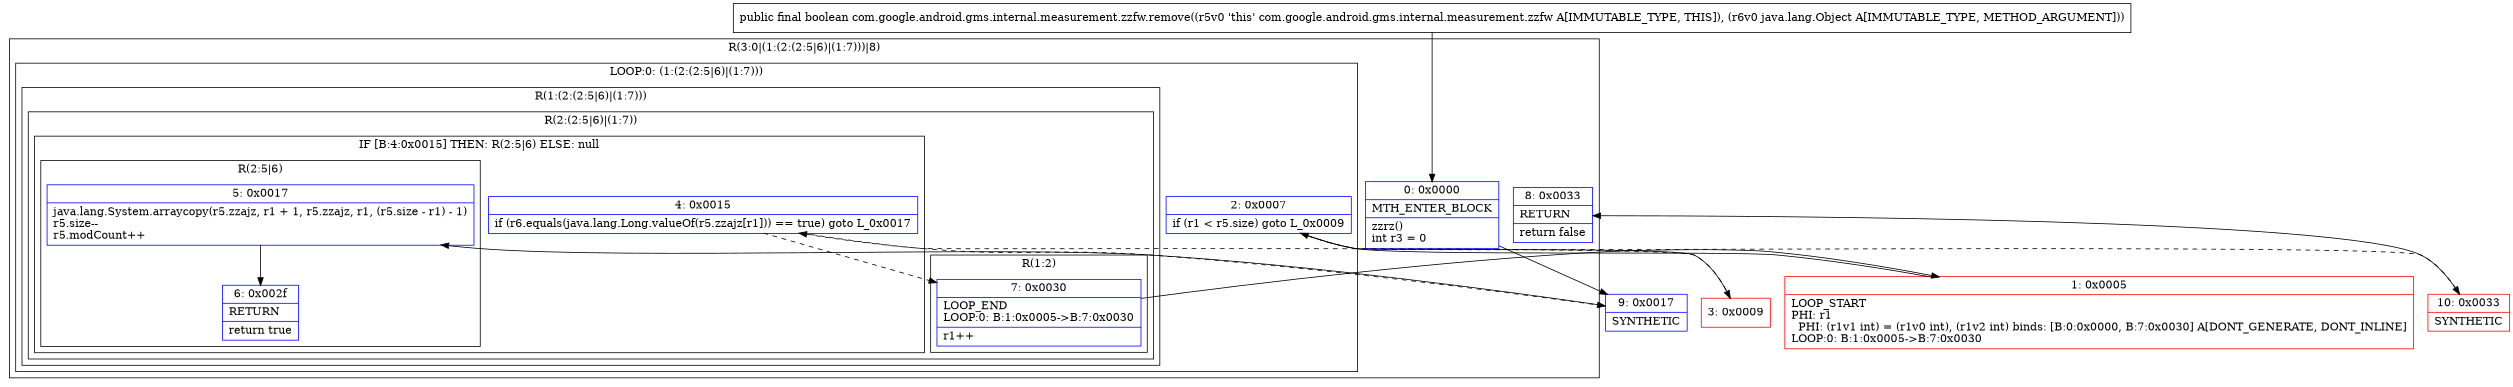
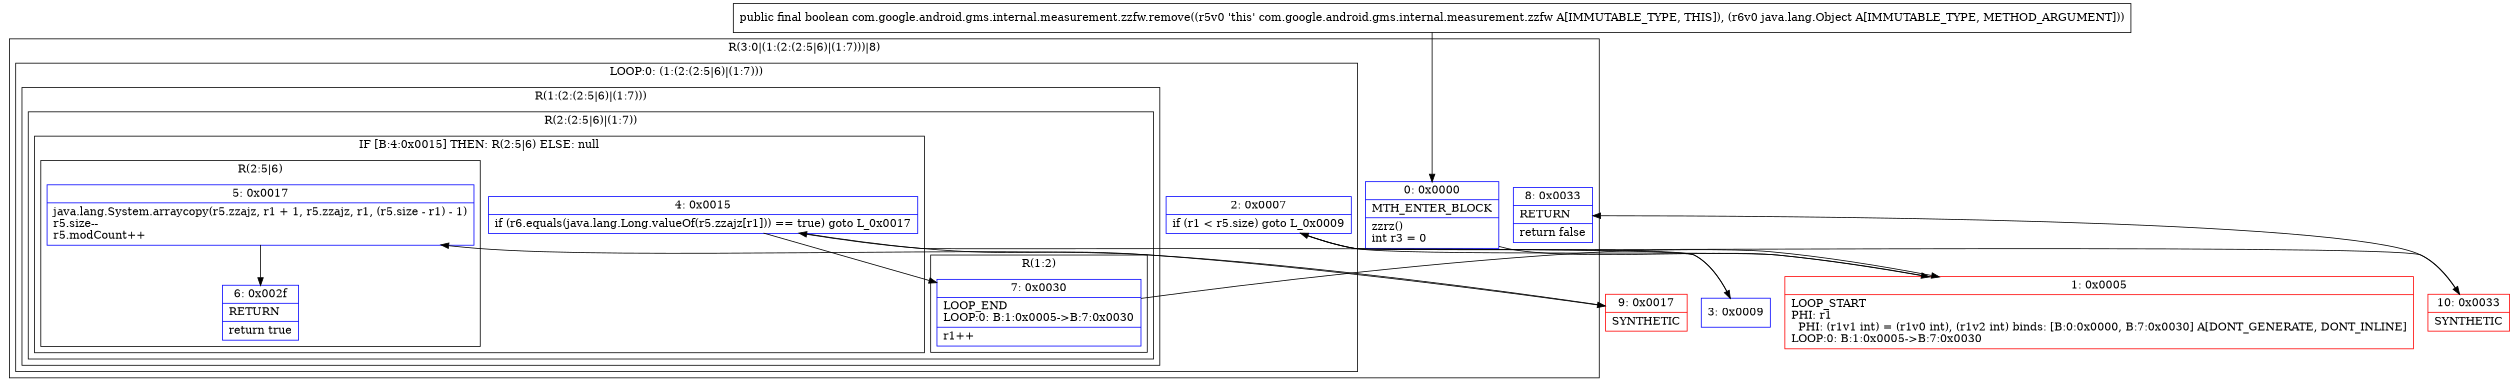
(1279, 249) -> (1279, 249)
(1883, 249) -> (1883, 249)
(851, 258) -> (851, 258)
(1200, 259) -> (1200, 259)
(1550, 269) -> (1711, 253)
(1646, 313) -> (1646, 313)
(1736, 313) -> (1736, 313)
